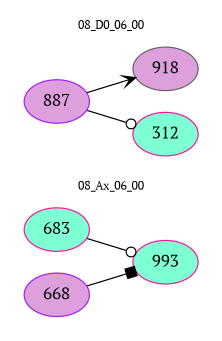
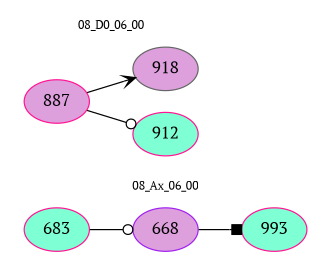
(57, 102) -> (57, 102)
(166, 134) -> (166, 134)
(107, 244) -> (106, 230)
